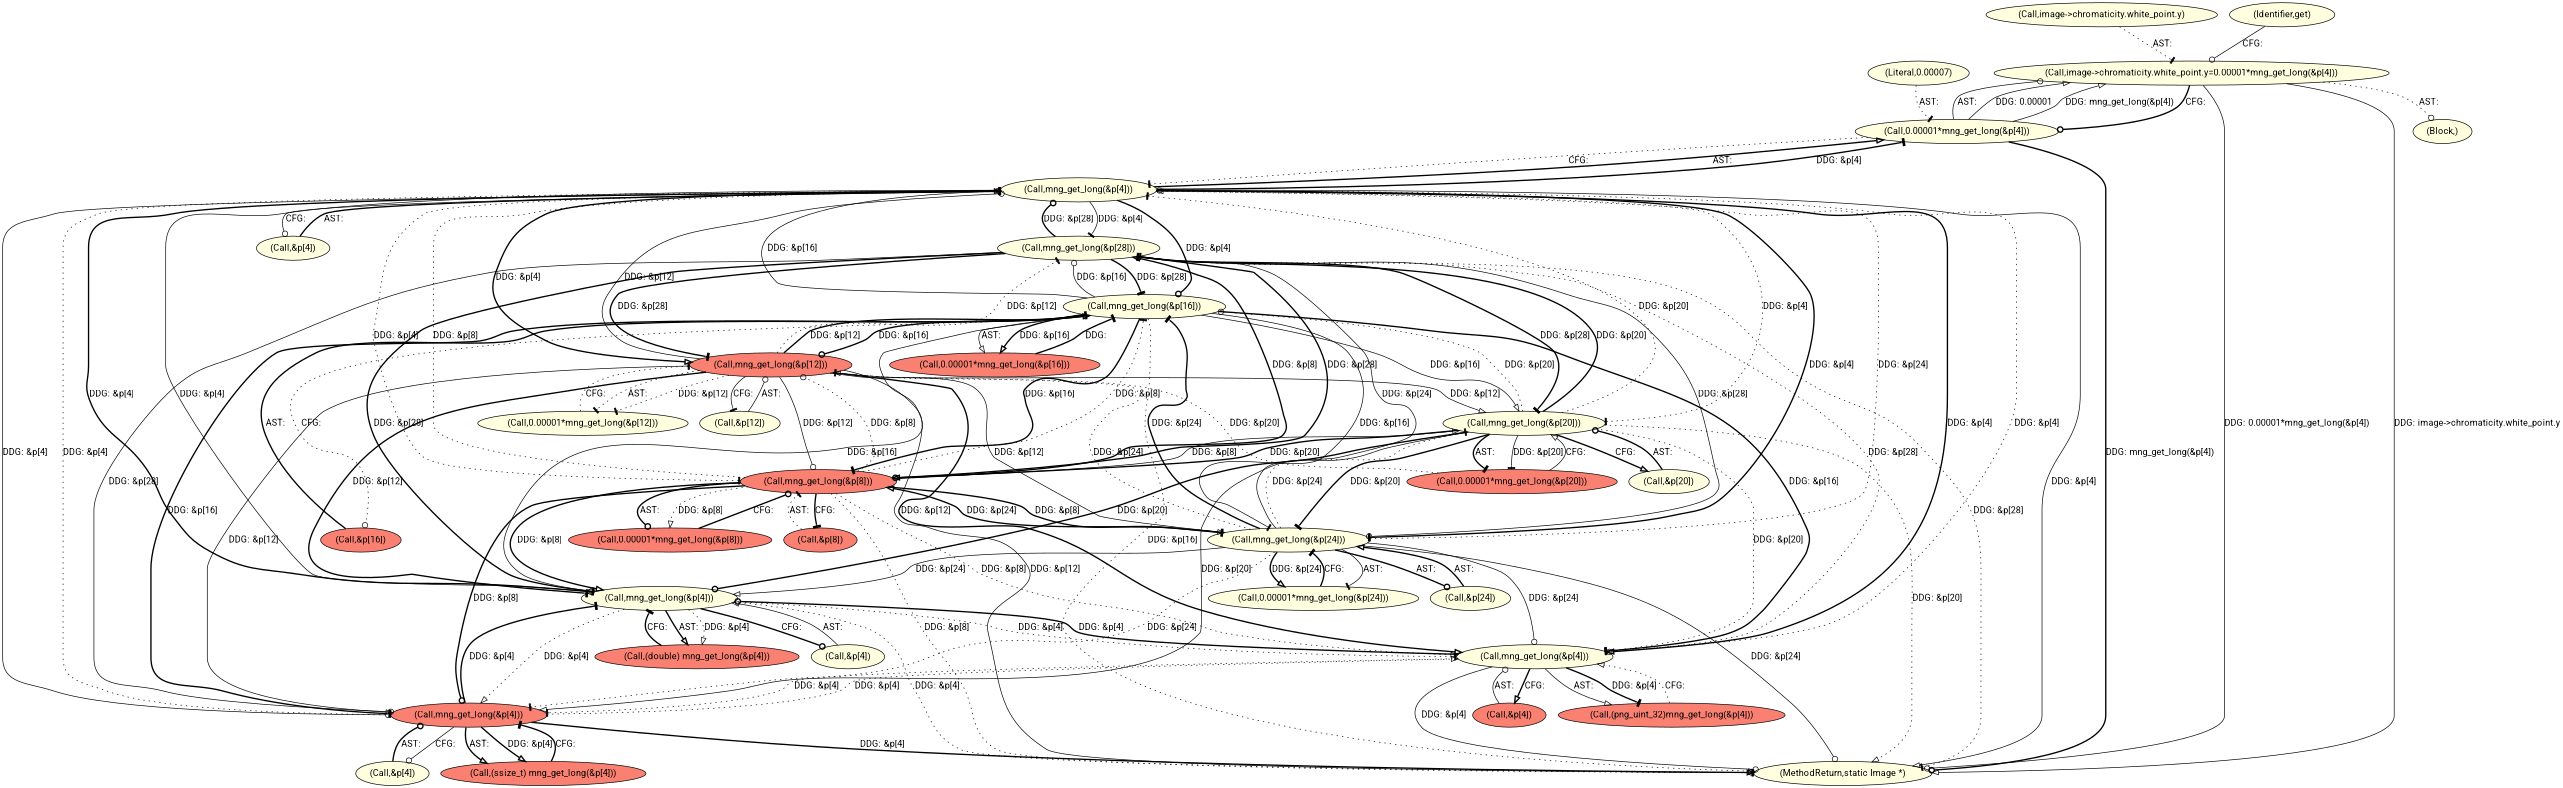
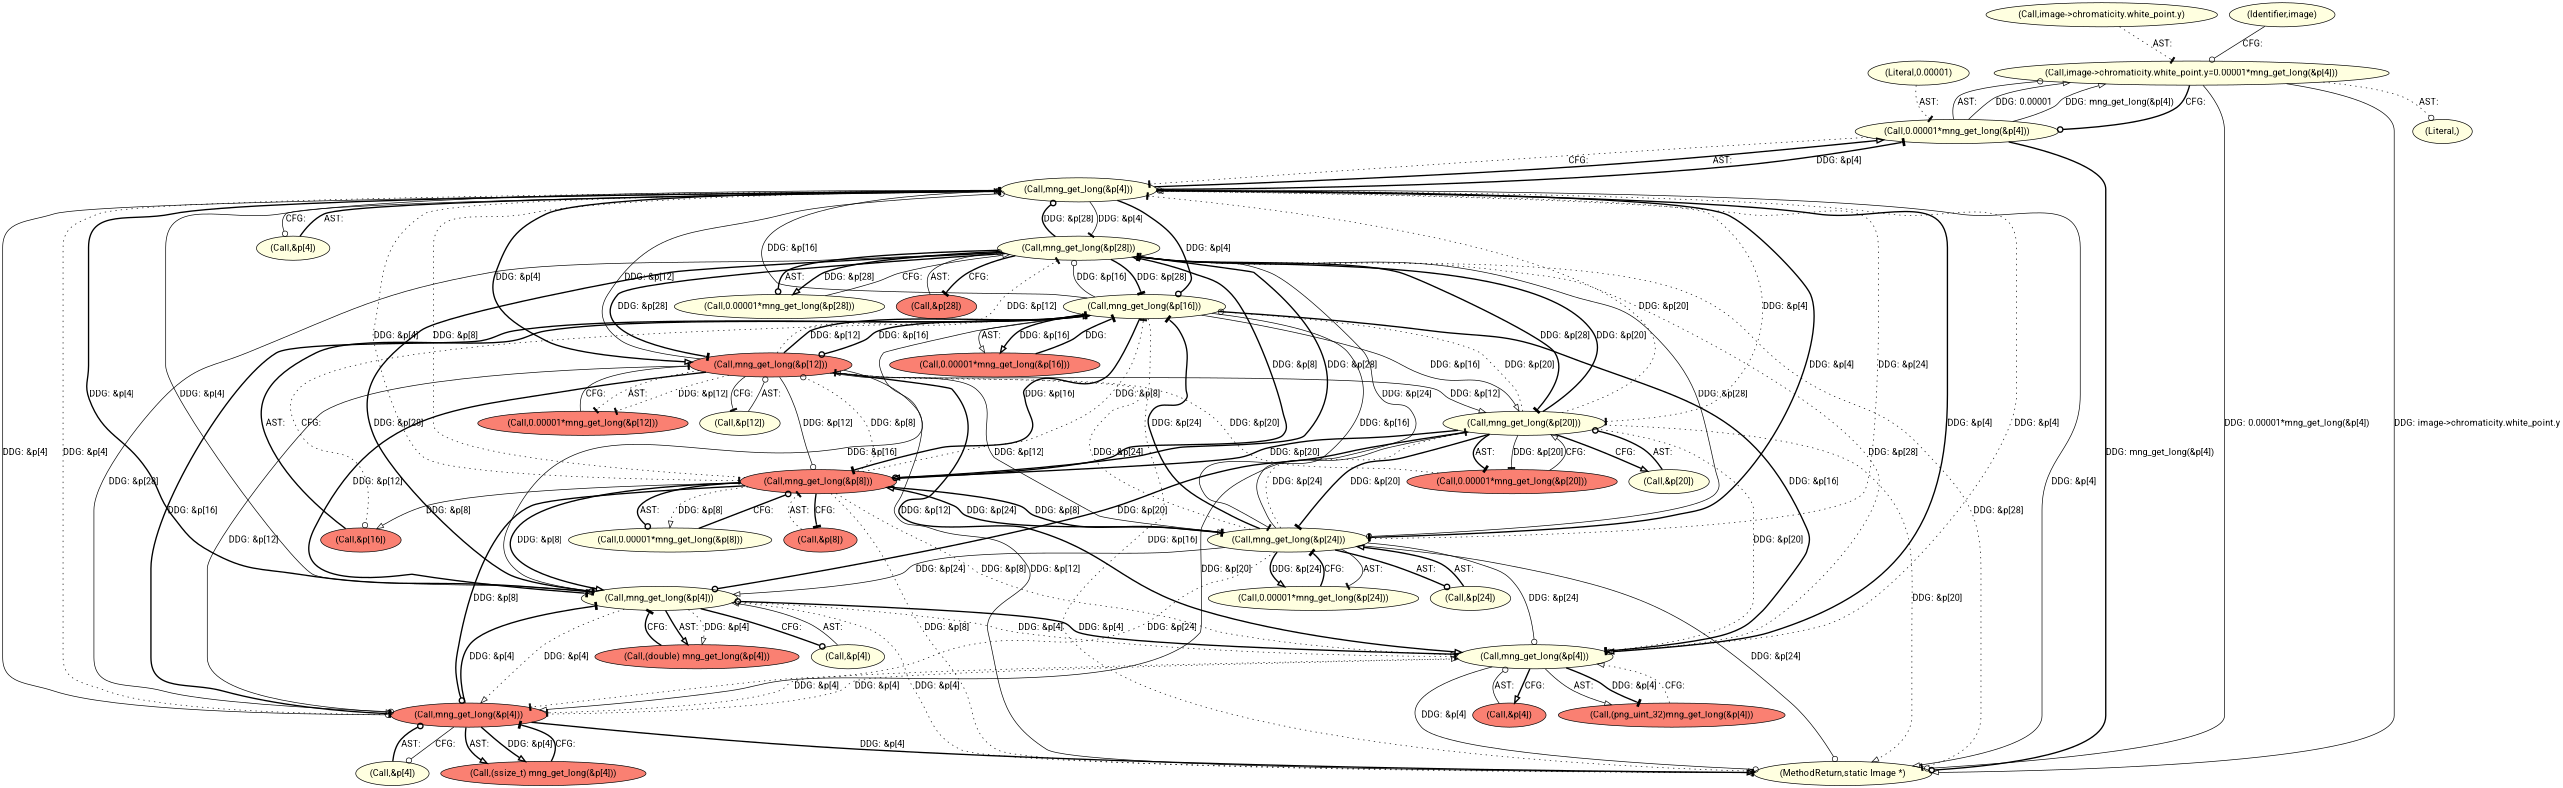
(2282, 15) -> (2282, 15)
(1919, 73) -> (1919, 73)
(2443, 131) -> (2443, 131)
none -> (780, 307)
none -> (936, 307)
(623, 374) -> (623, 374)
(583, 423) -> (583, 423)
(1175, 458) -> (559, 490)
(670, 540) -> (670, 540)
